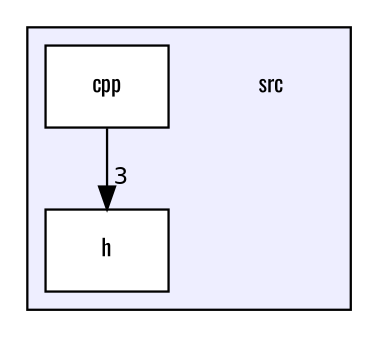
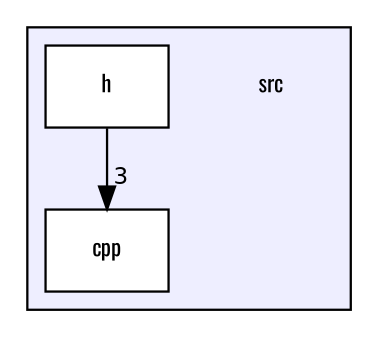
(107, 157) -> (107, 157)
